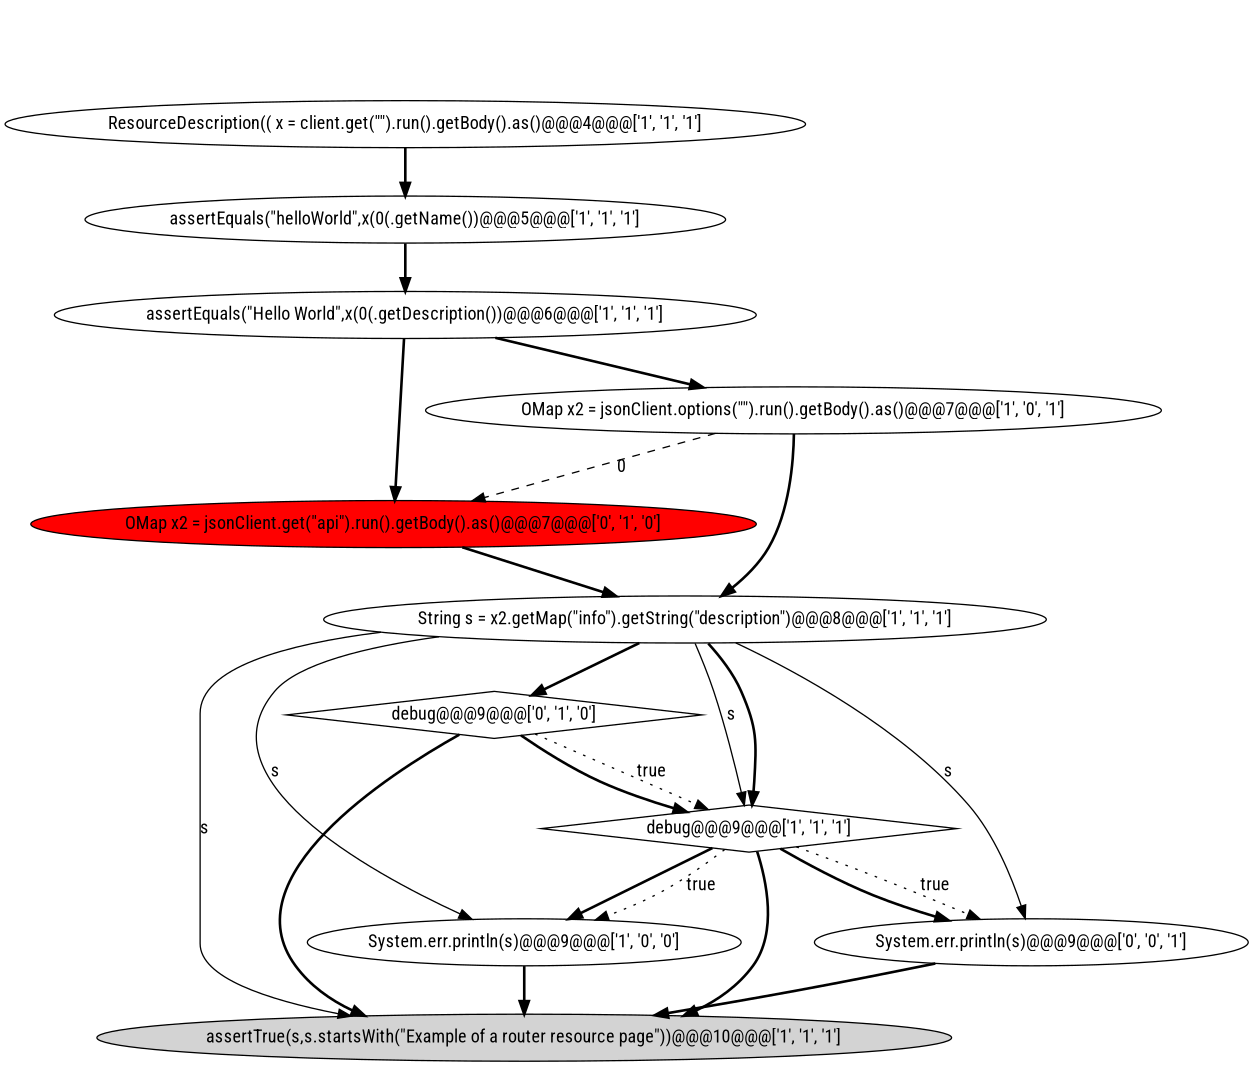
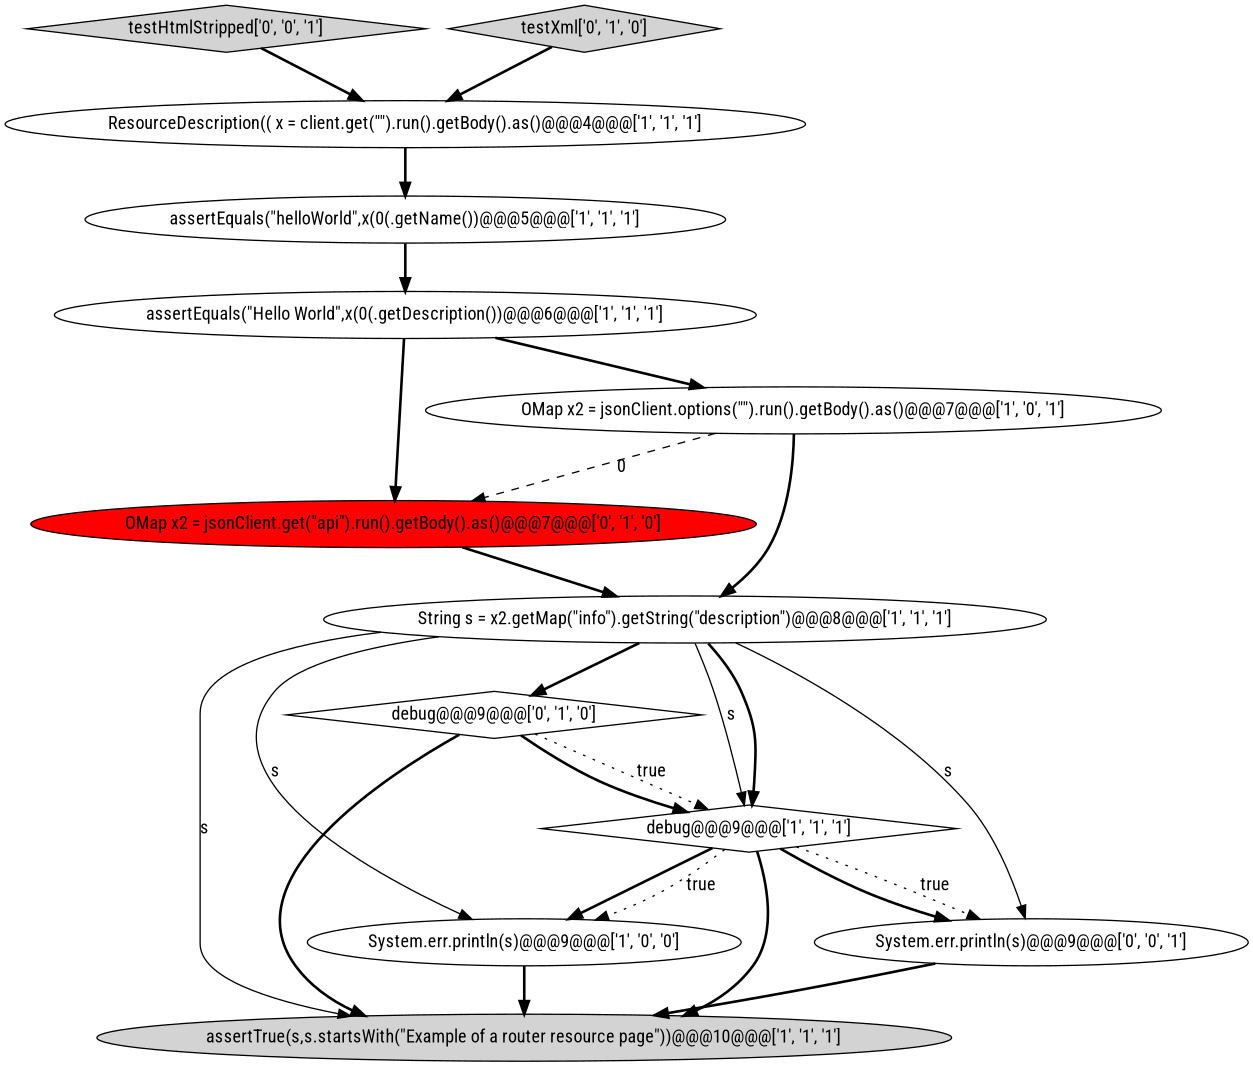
none -> (226, 29)
none -> (584, 29)
